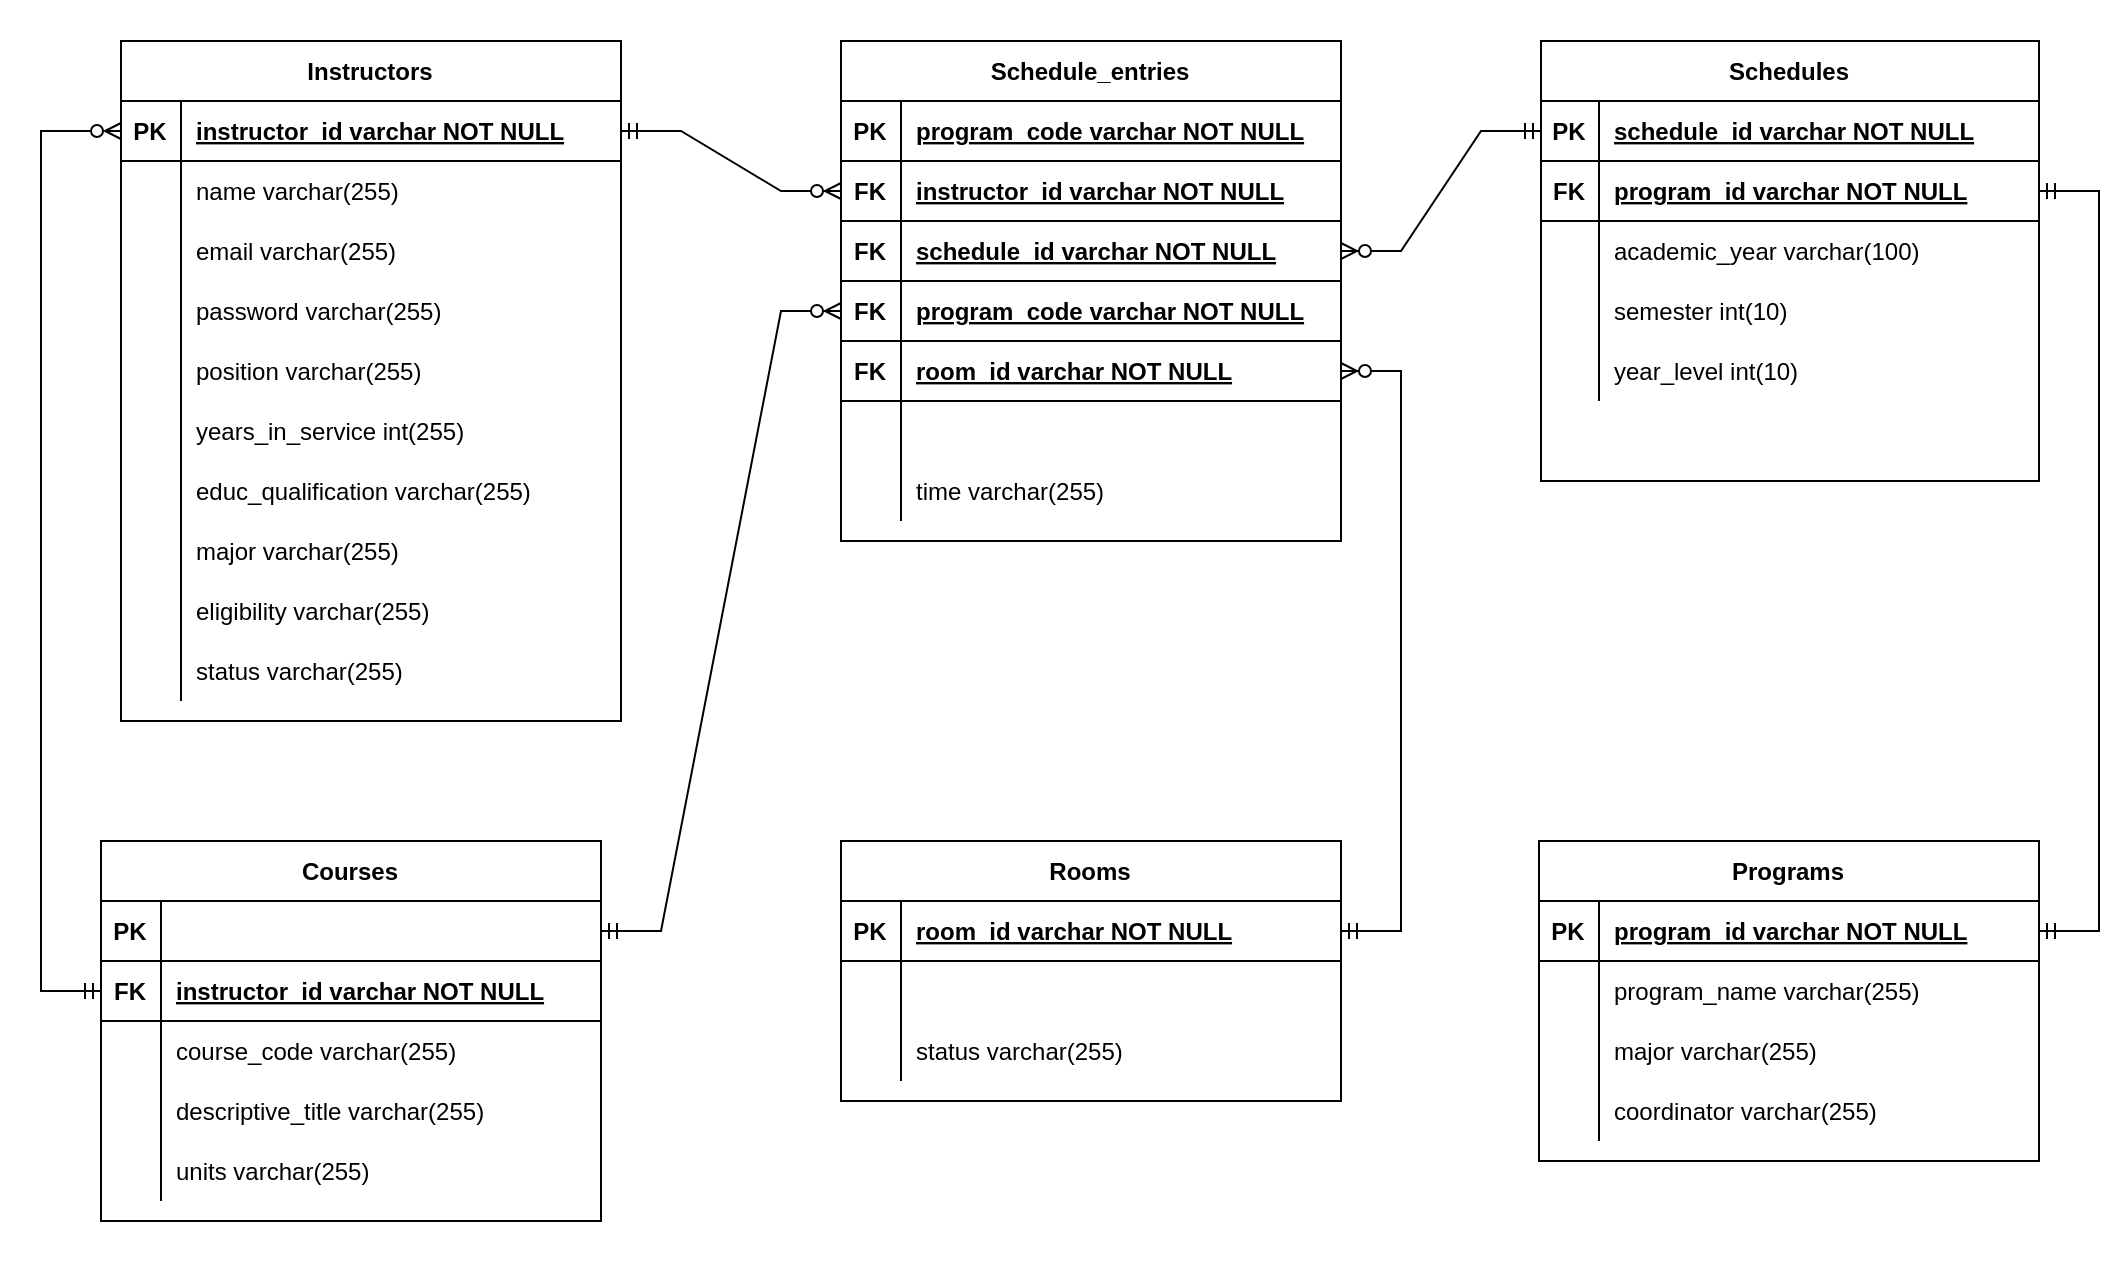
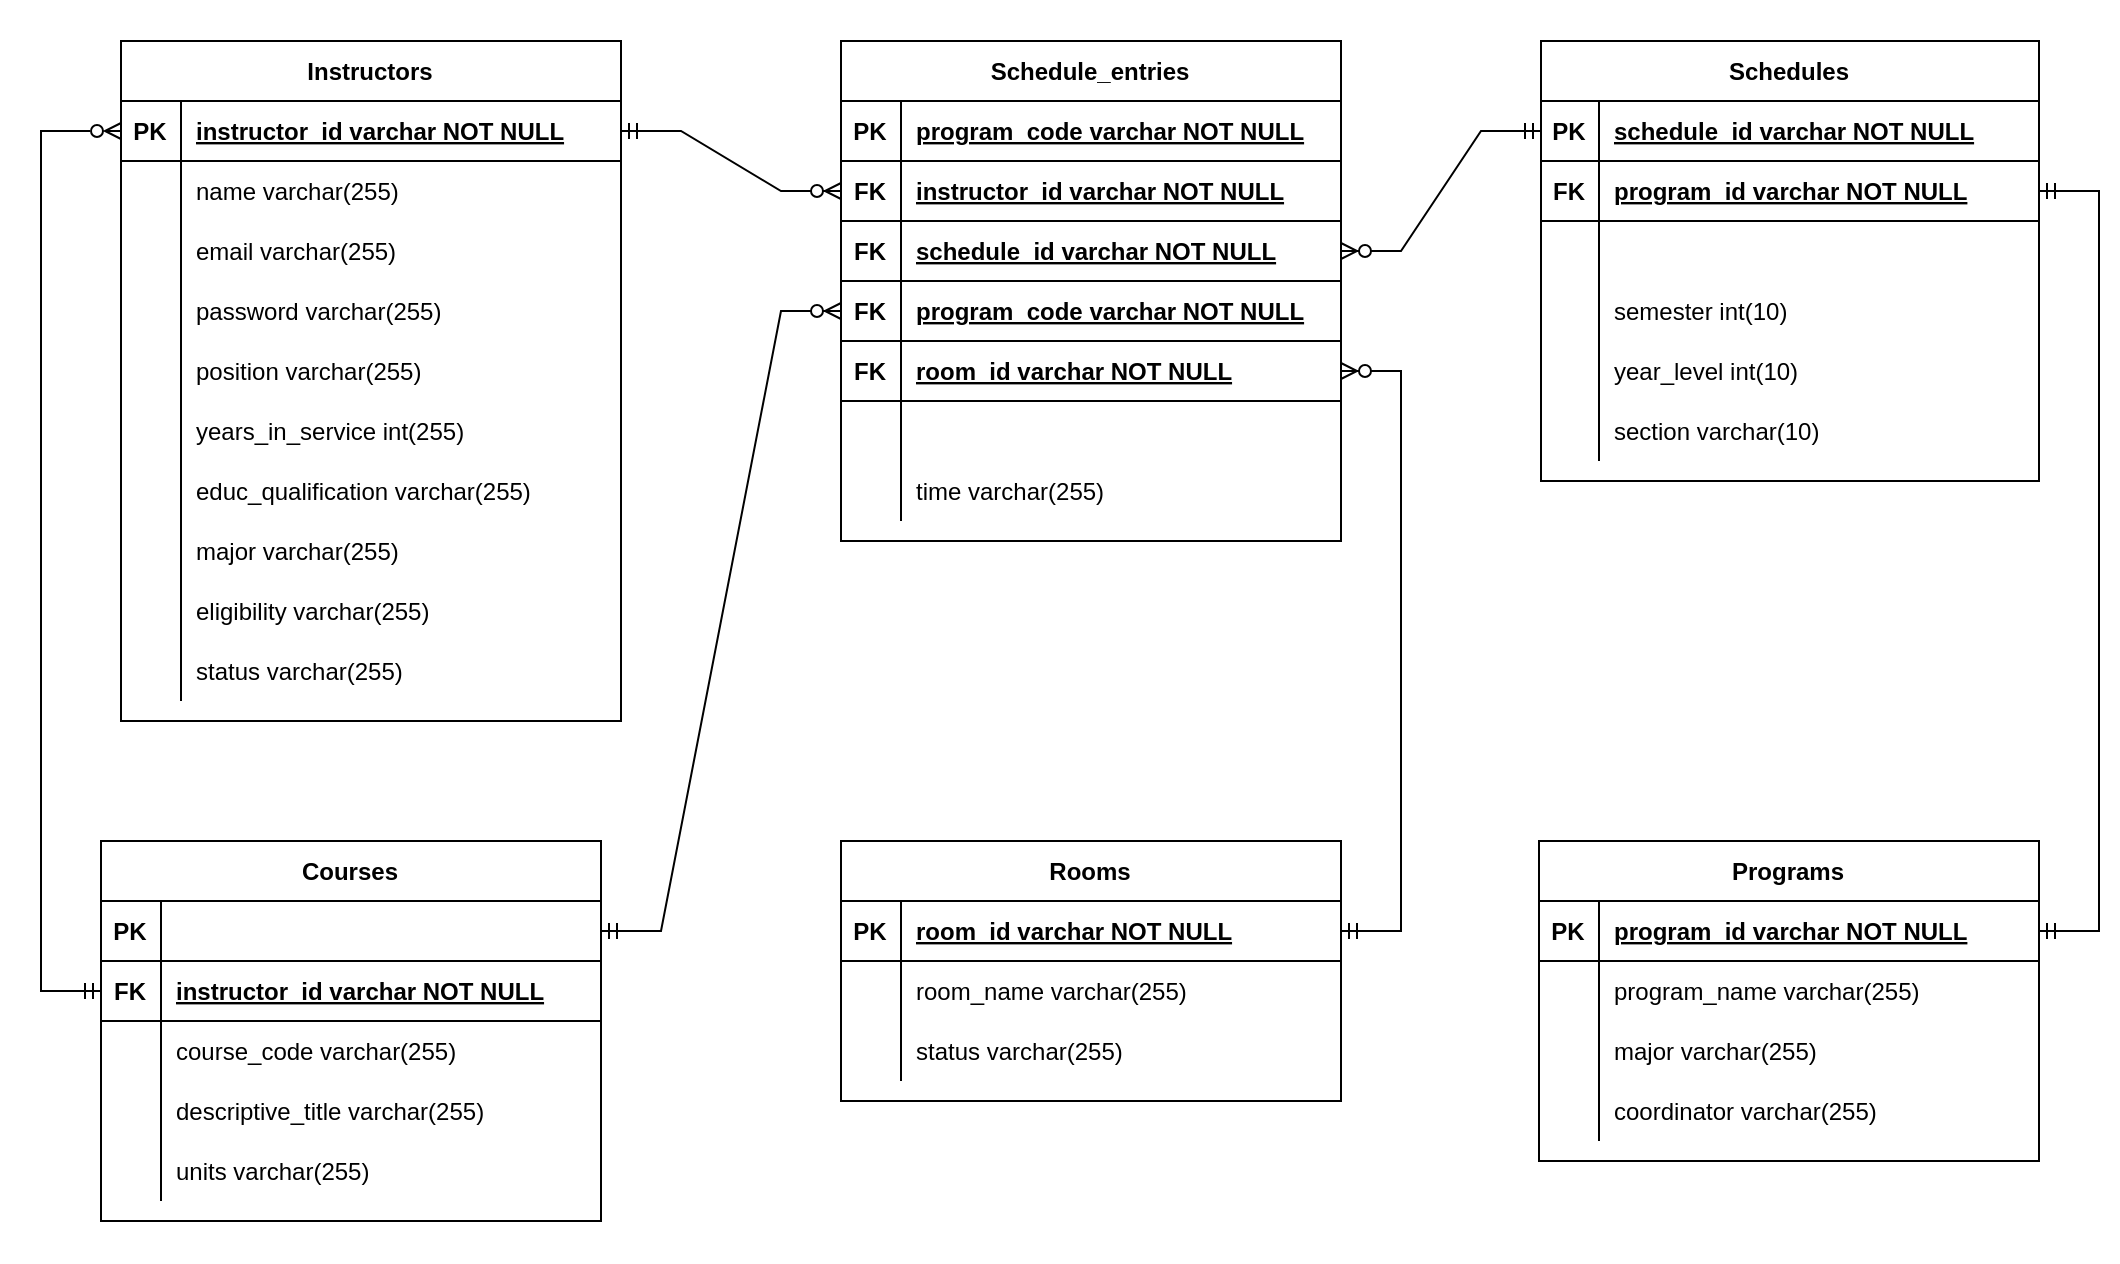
(1819, 251) -> none
none -> (1819, 431)
none -> (1121, 991)
